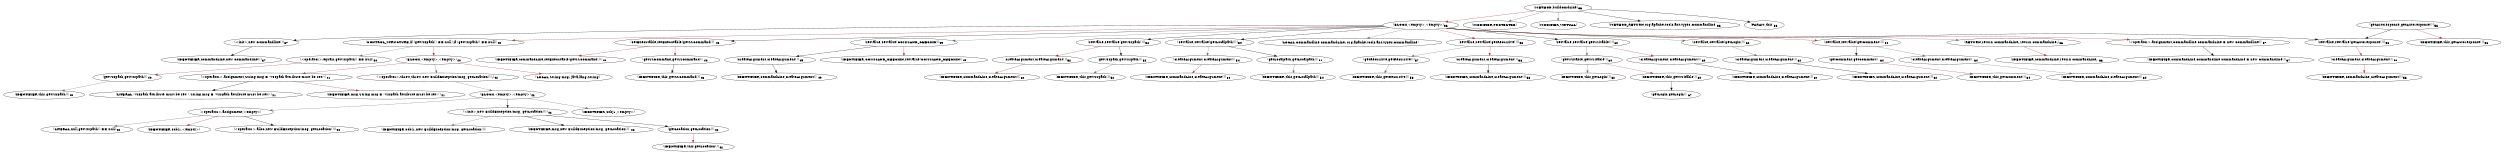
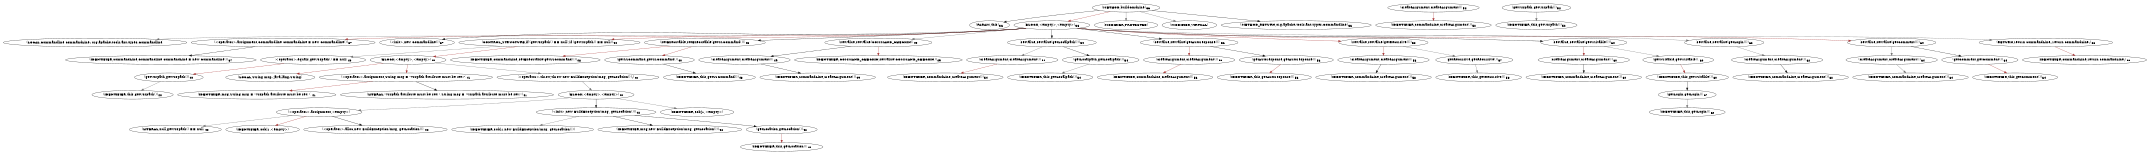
(2380, 33) -> (1237, 51)
(1119, 43) -> none
(221, 60) -> none
(1587, 67) -> (1687, 102)
